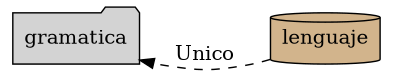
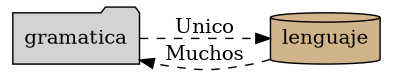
none -> (198, 38)
(205, 55) -> (205, 55)
